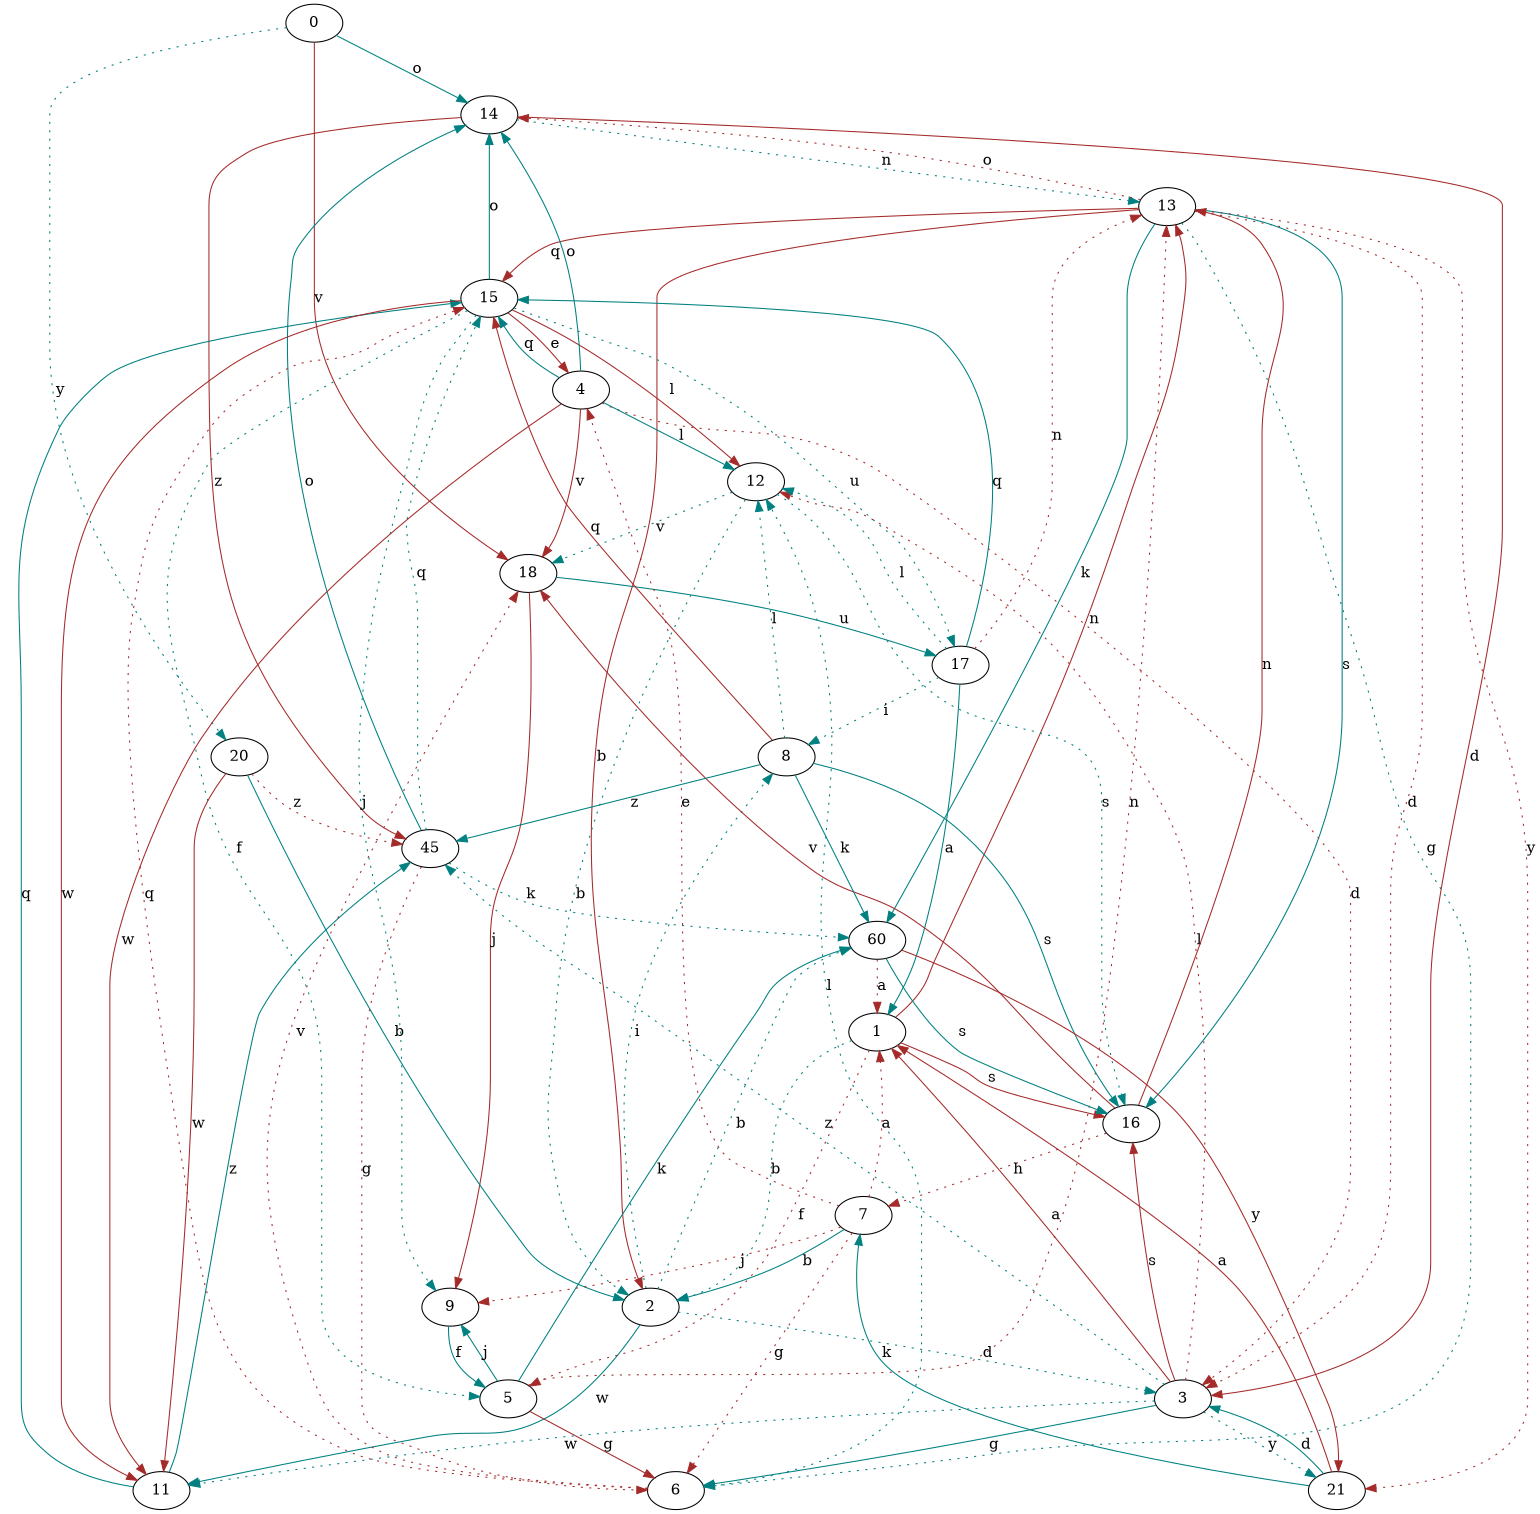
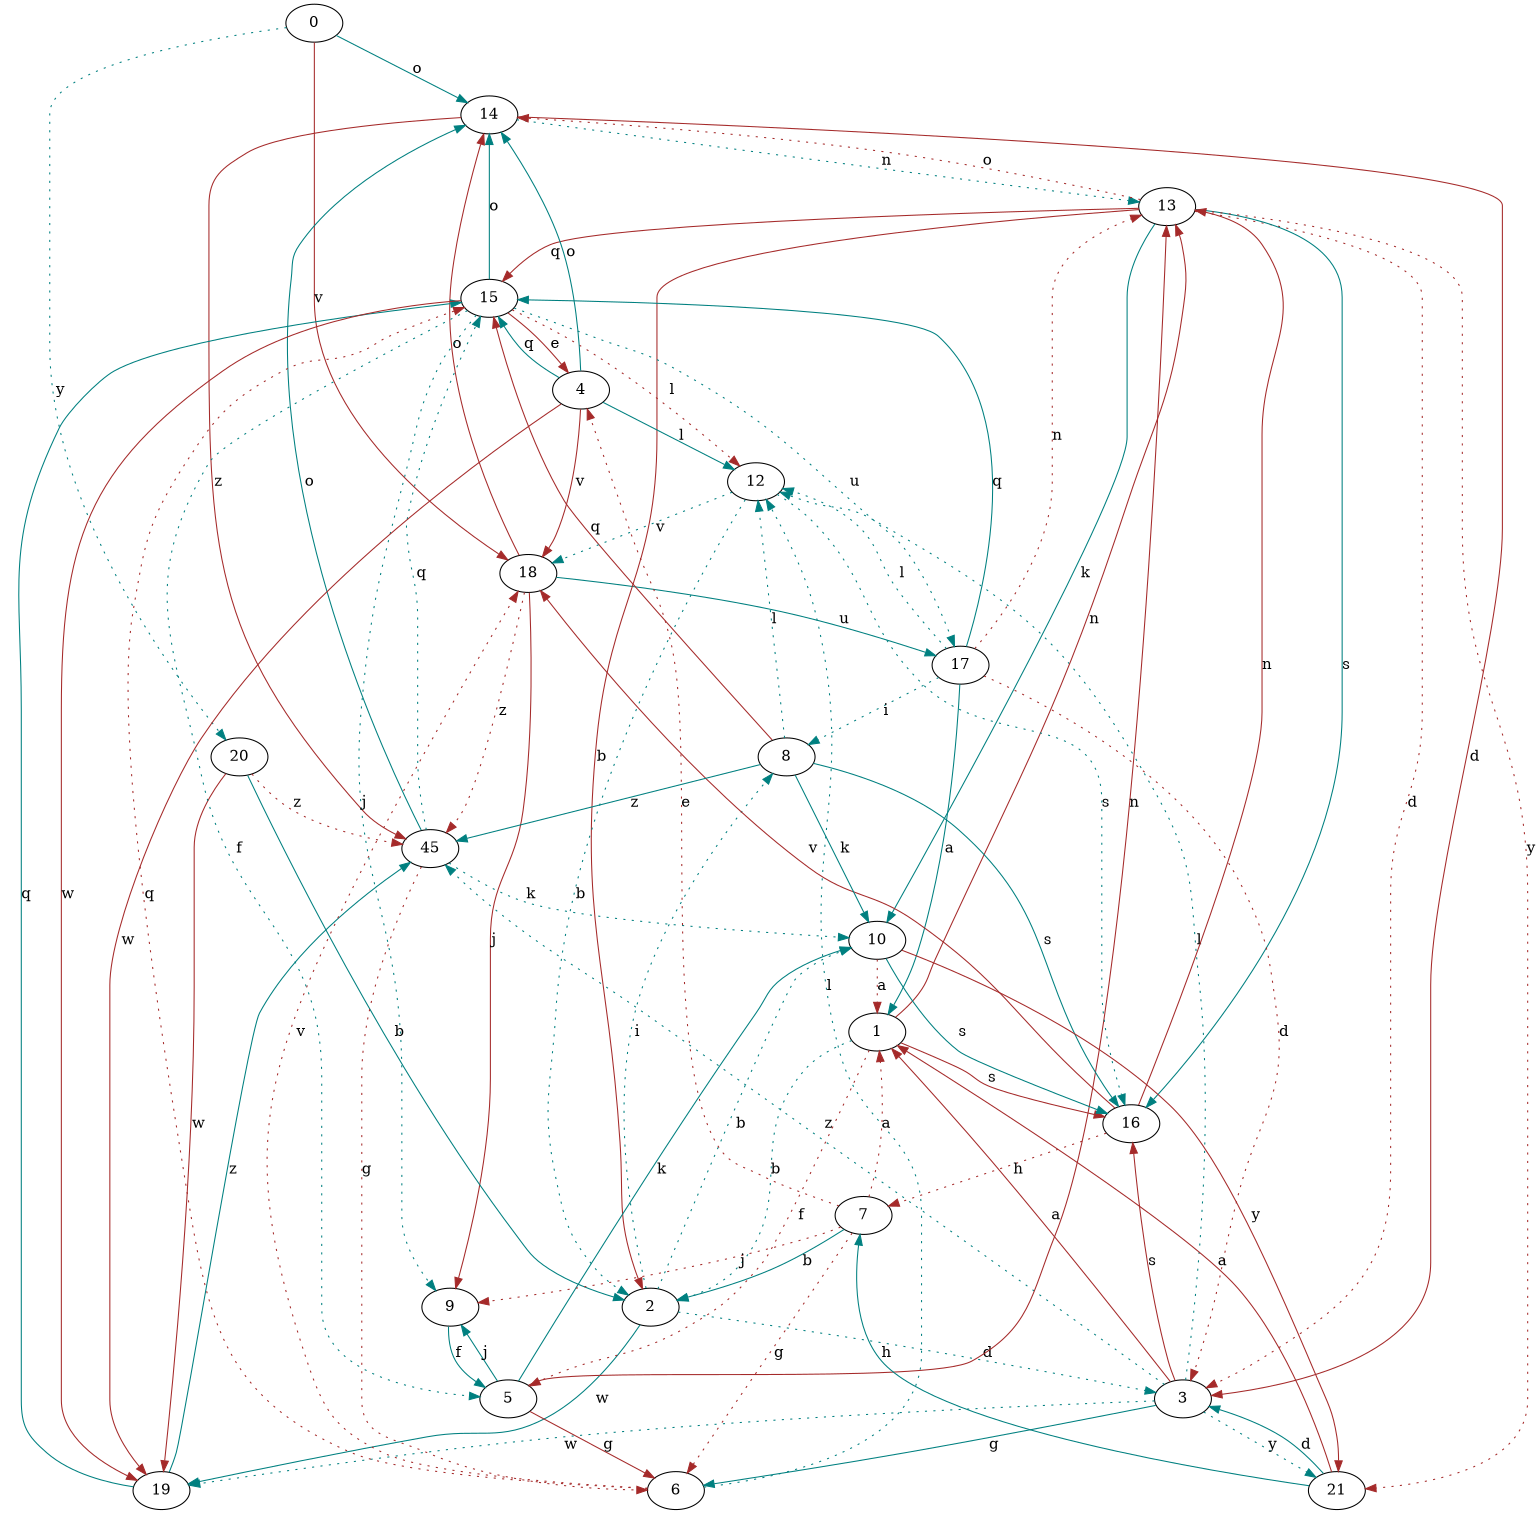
none -> (451, 333)
(627, 377) -> (627, 377)
none -> (496, 711)
(1226, 746) -> (1269, 963)
(1179, 842) -> (1179, 842)
(877, 940) -> (877, 940)
(1101, 1038) -> (1101, 1038)
(1471, 1142) -> none
(887, 1353) -> (887, 1353)
(161, 1491) -> (161, 1491)
